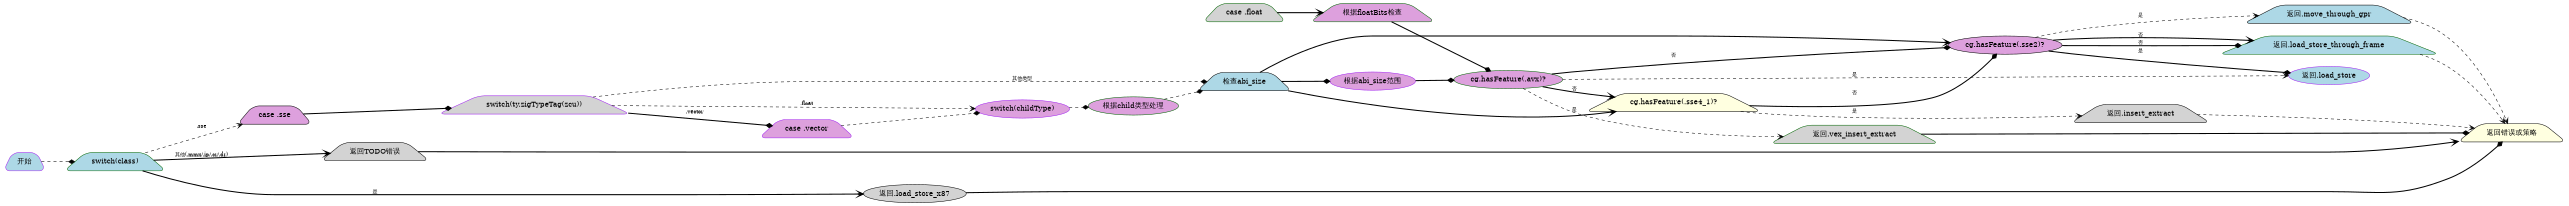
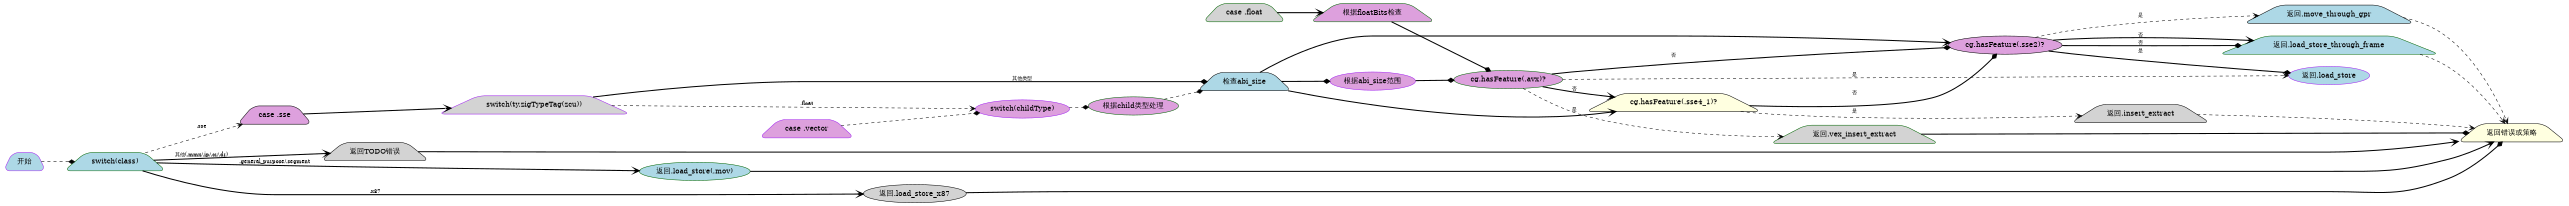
(897, 82) -> (897, 82)
(374, 111) -> (374, 111)
(697, 119) -> none
none -> (695, 171)
(375, 192) -> (375, 192)
